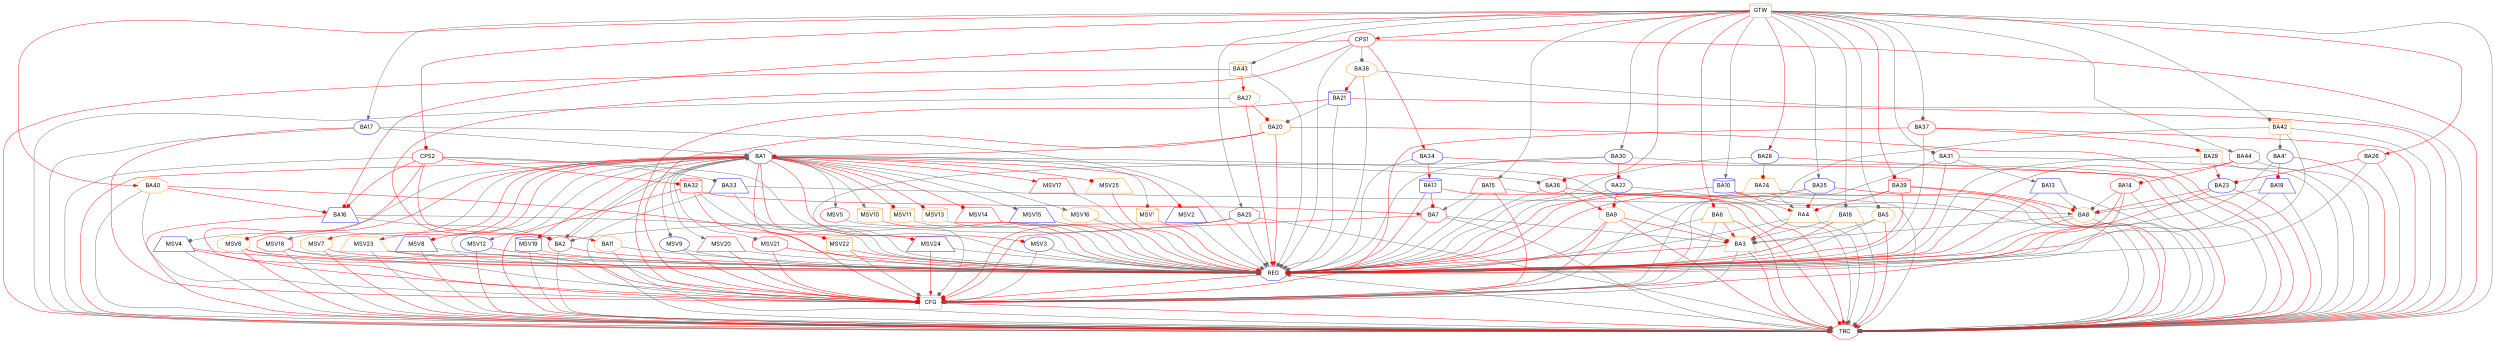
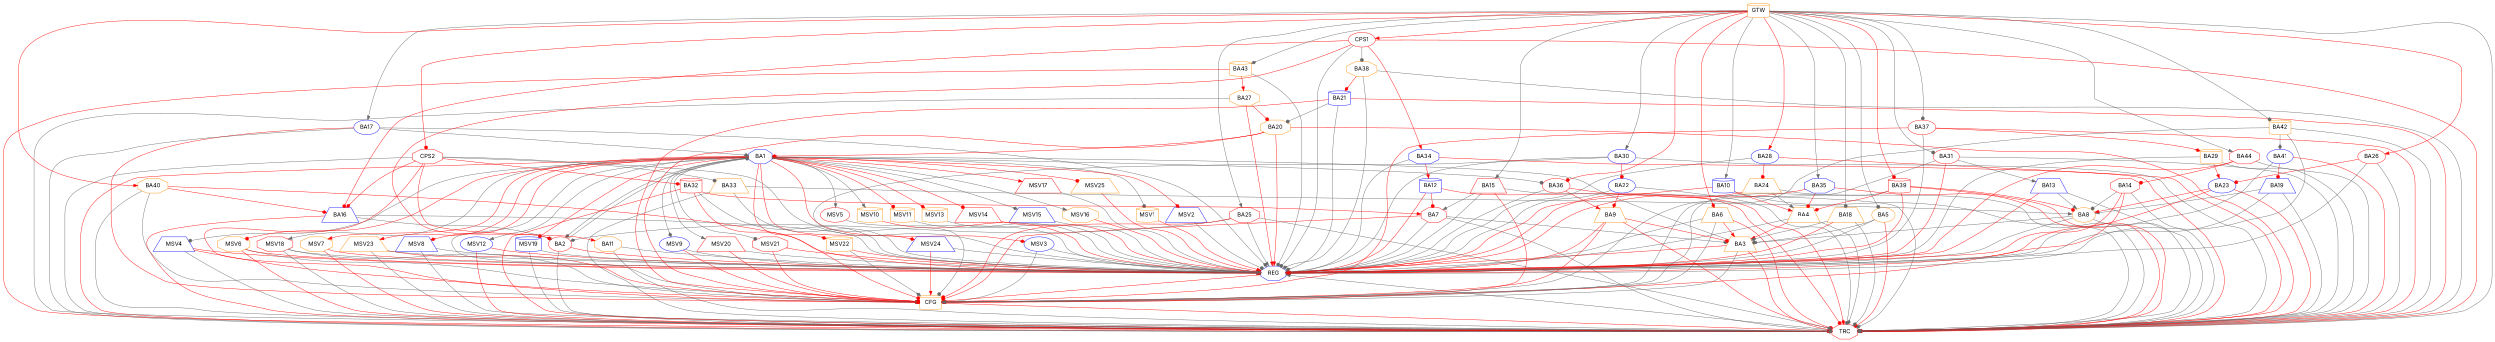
(1846, 86) -> (1846, 86)
(729, 186) -> (729, 186)
(1612, 215) -> (1610, 215)
